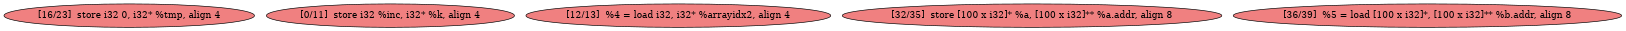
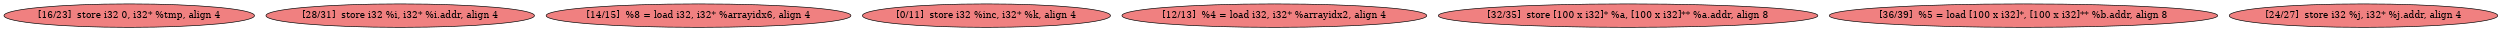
none -> (400, 16)
none -> (699, 16)
none -> (2363, 16)
